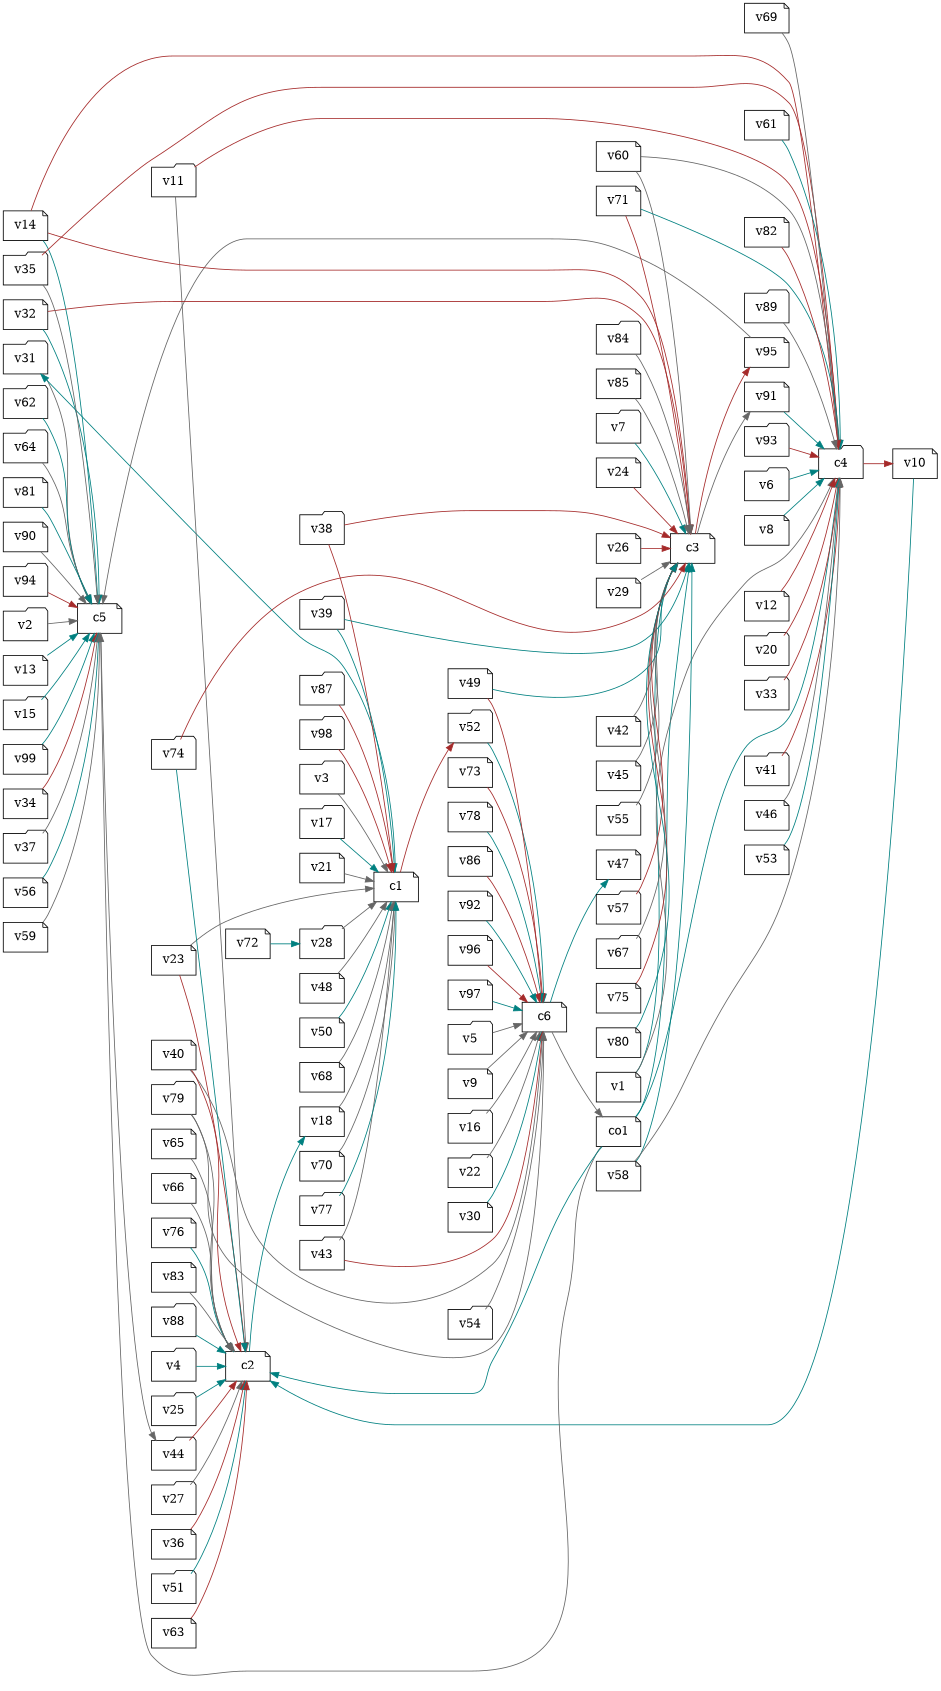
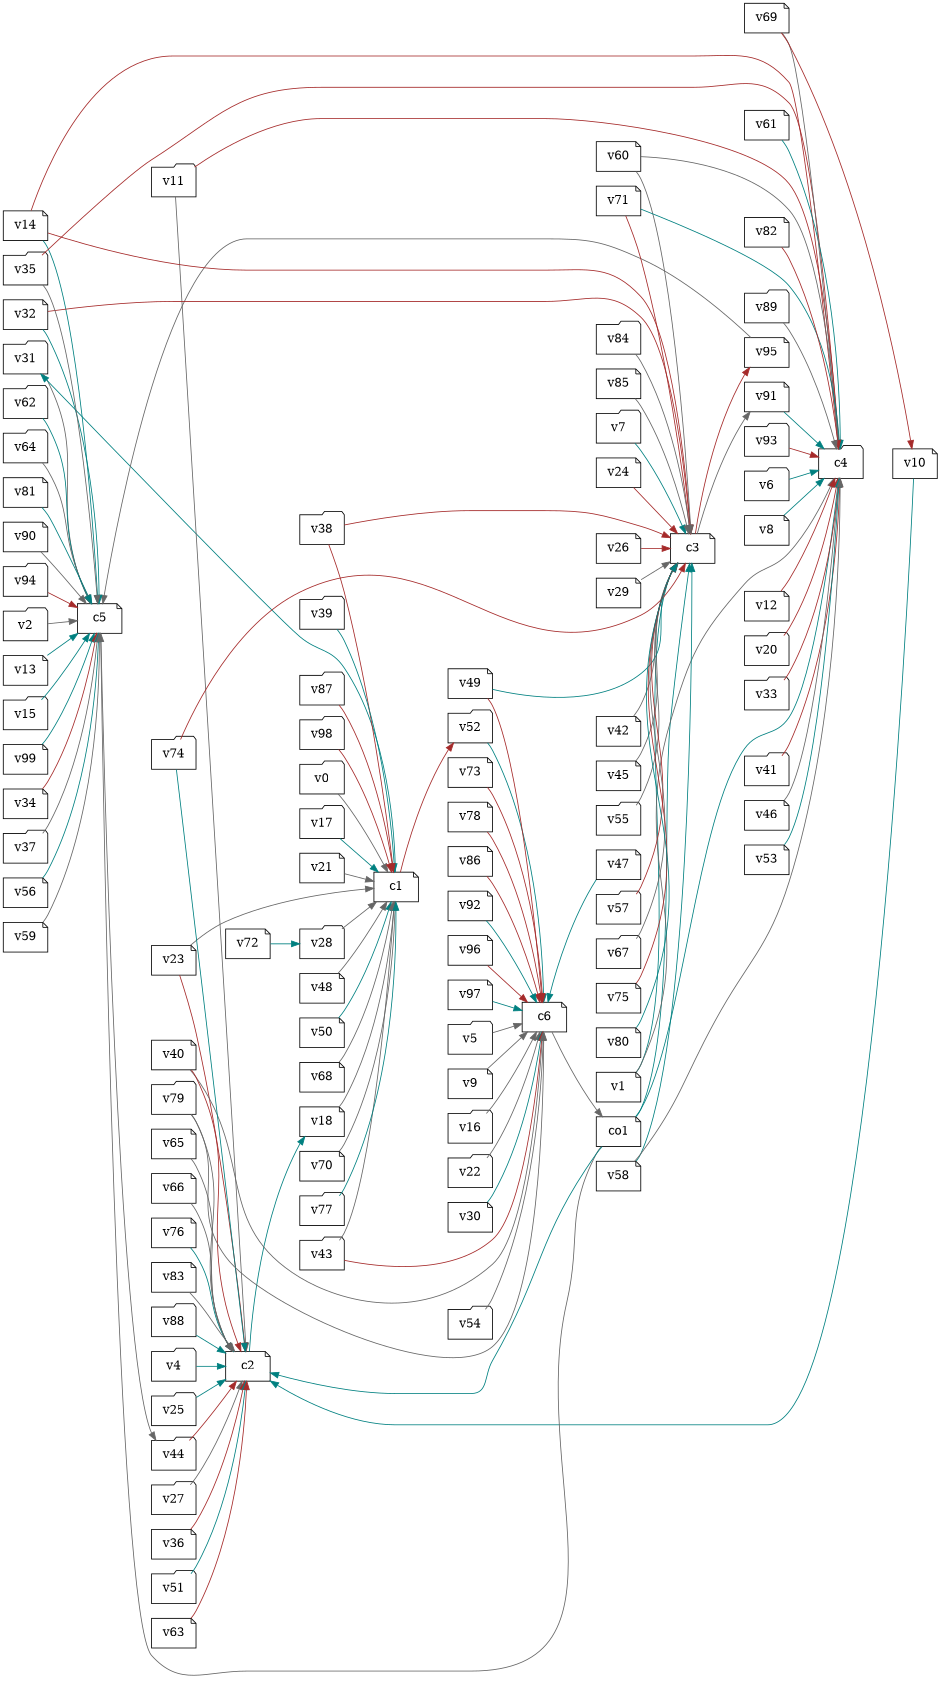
(874, 464) -> (862, 231)
(535, 651) -> none
(322, 779) -> (322, 779)
(522, 910) -> (522, 910)
(572, 942) -> (569, 935)
